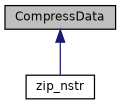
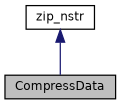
(60, 59) -> (60, 59)
